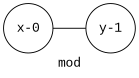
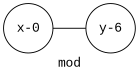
(111, 28) -> (111, 28)
